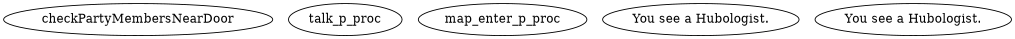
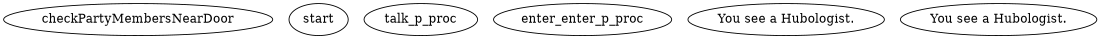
none -> (319, 20)
(503, 20) -> (583, 20)
